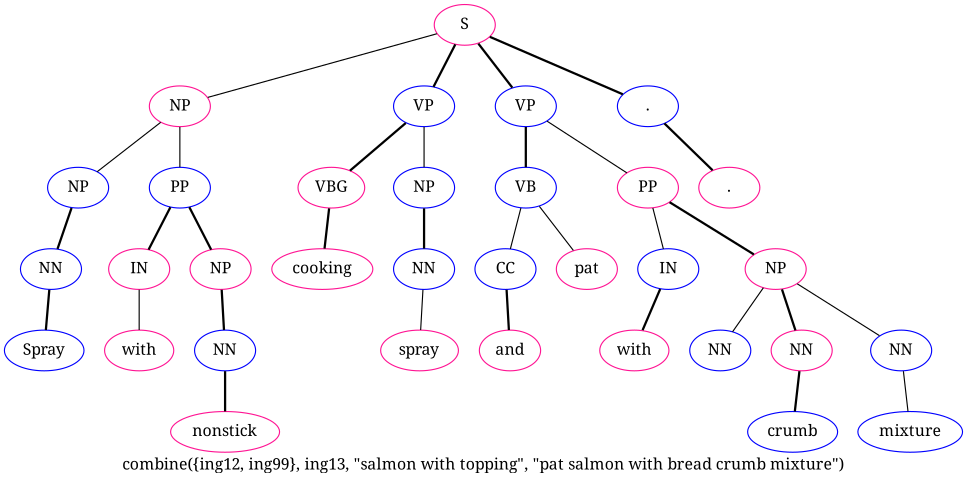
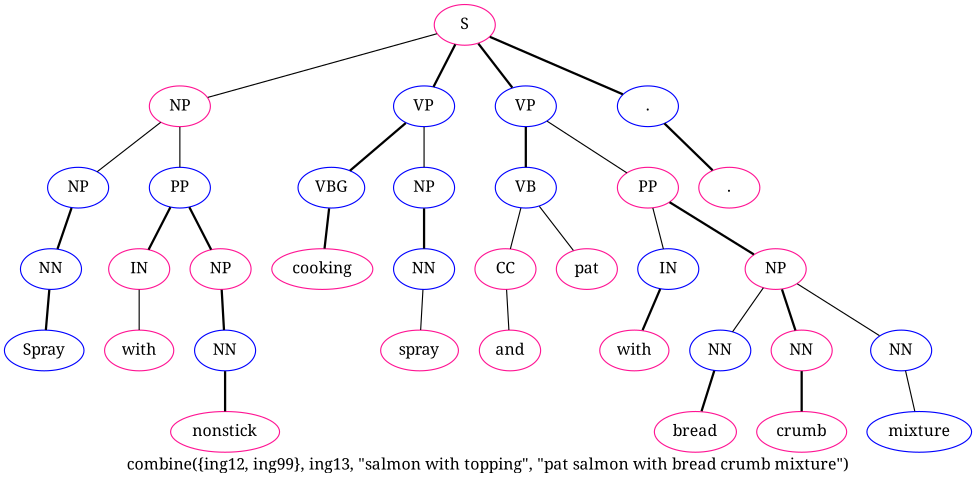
(331, 188) -> (331, 188)
(505, 269) -> (505, 269)
(508, 310) -> (508, 310)
none -> (695, 432)
(793, 432) -> (802, 432)
